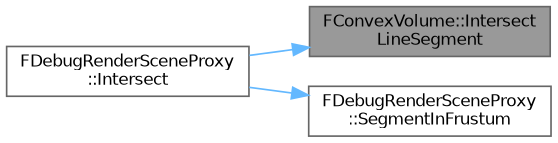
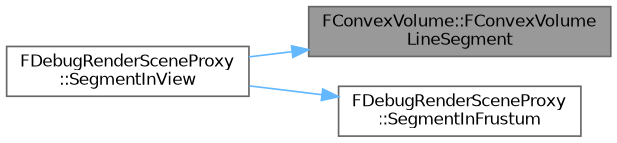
(430, 32) -> (460, 32)
(128, 71) -> (128, 71)
